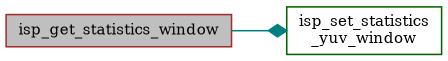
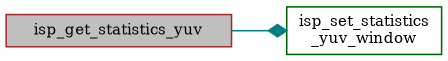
(119, 31) -> (119, 31)
